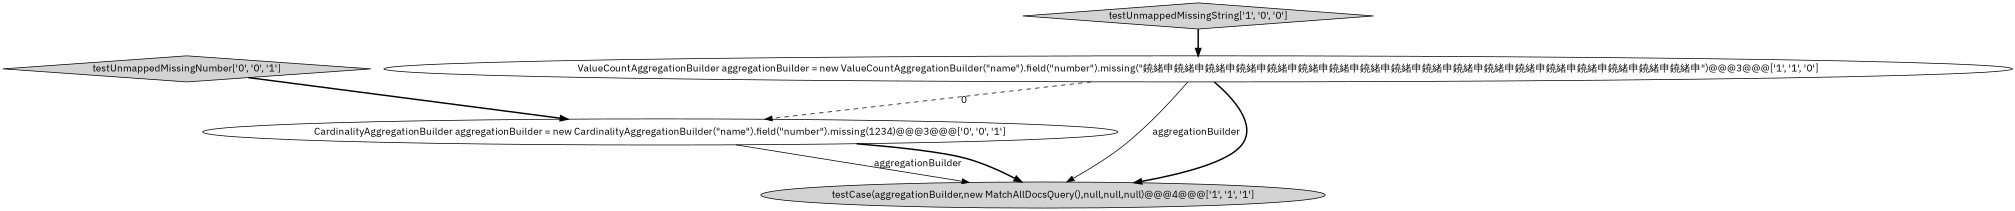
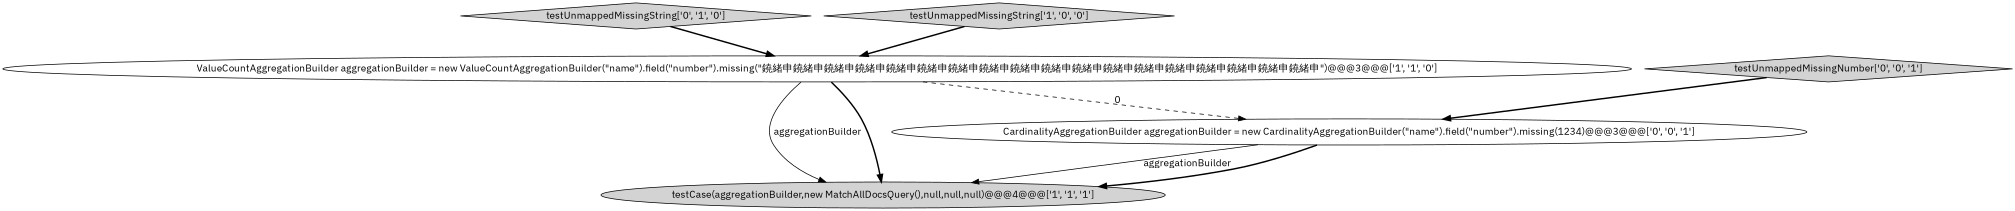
none -> (636, 16)
